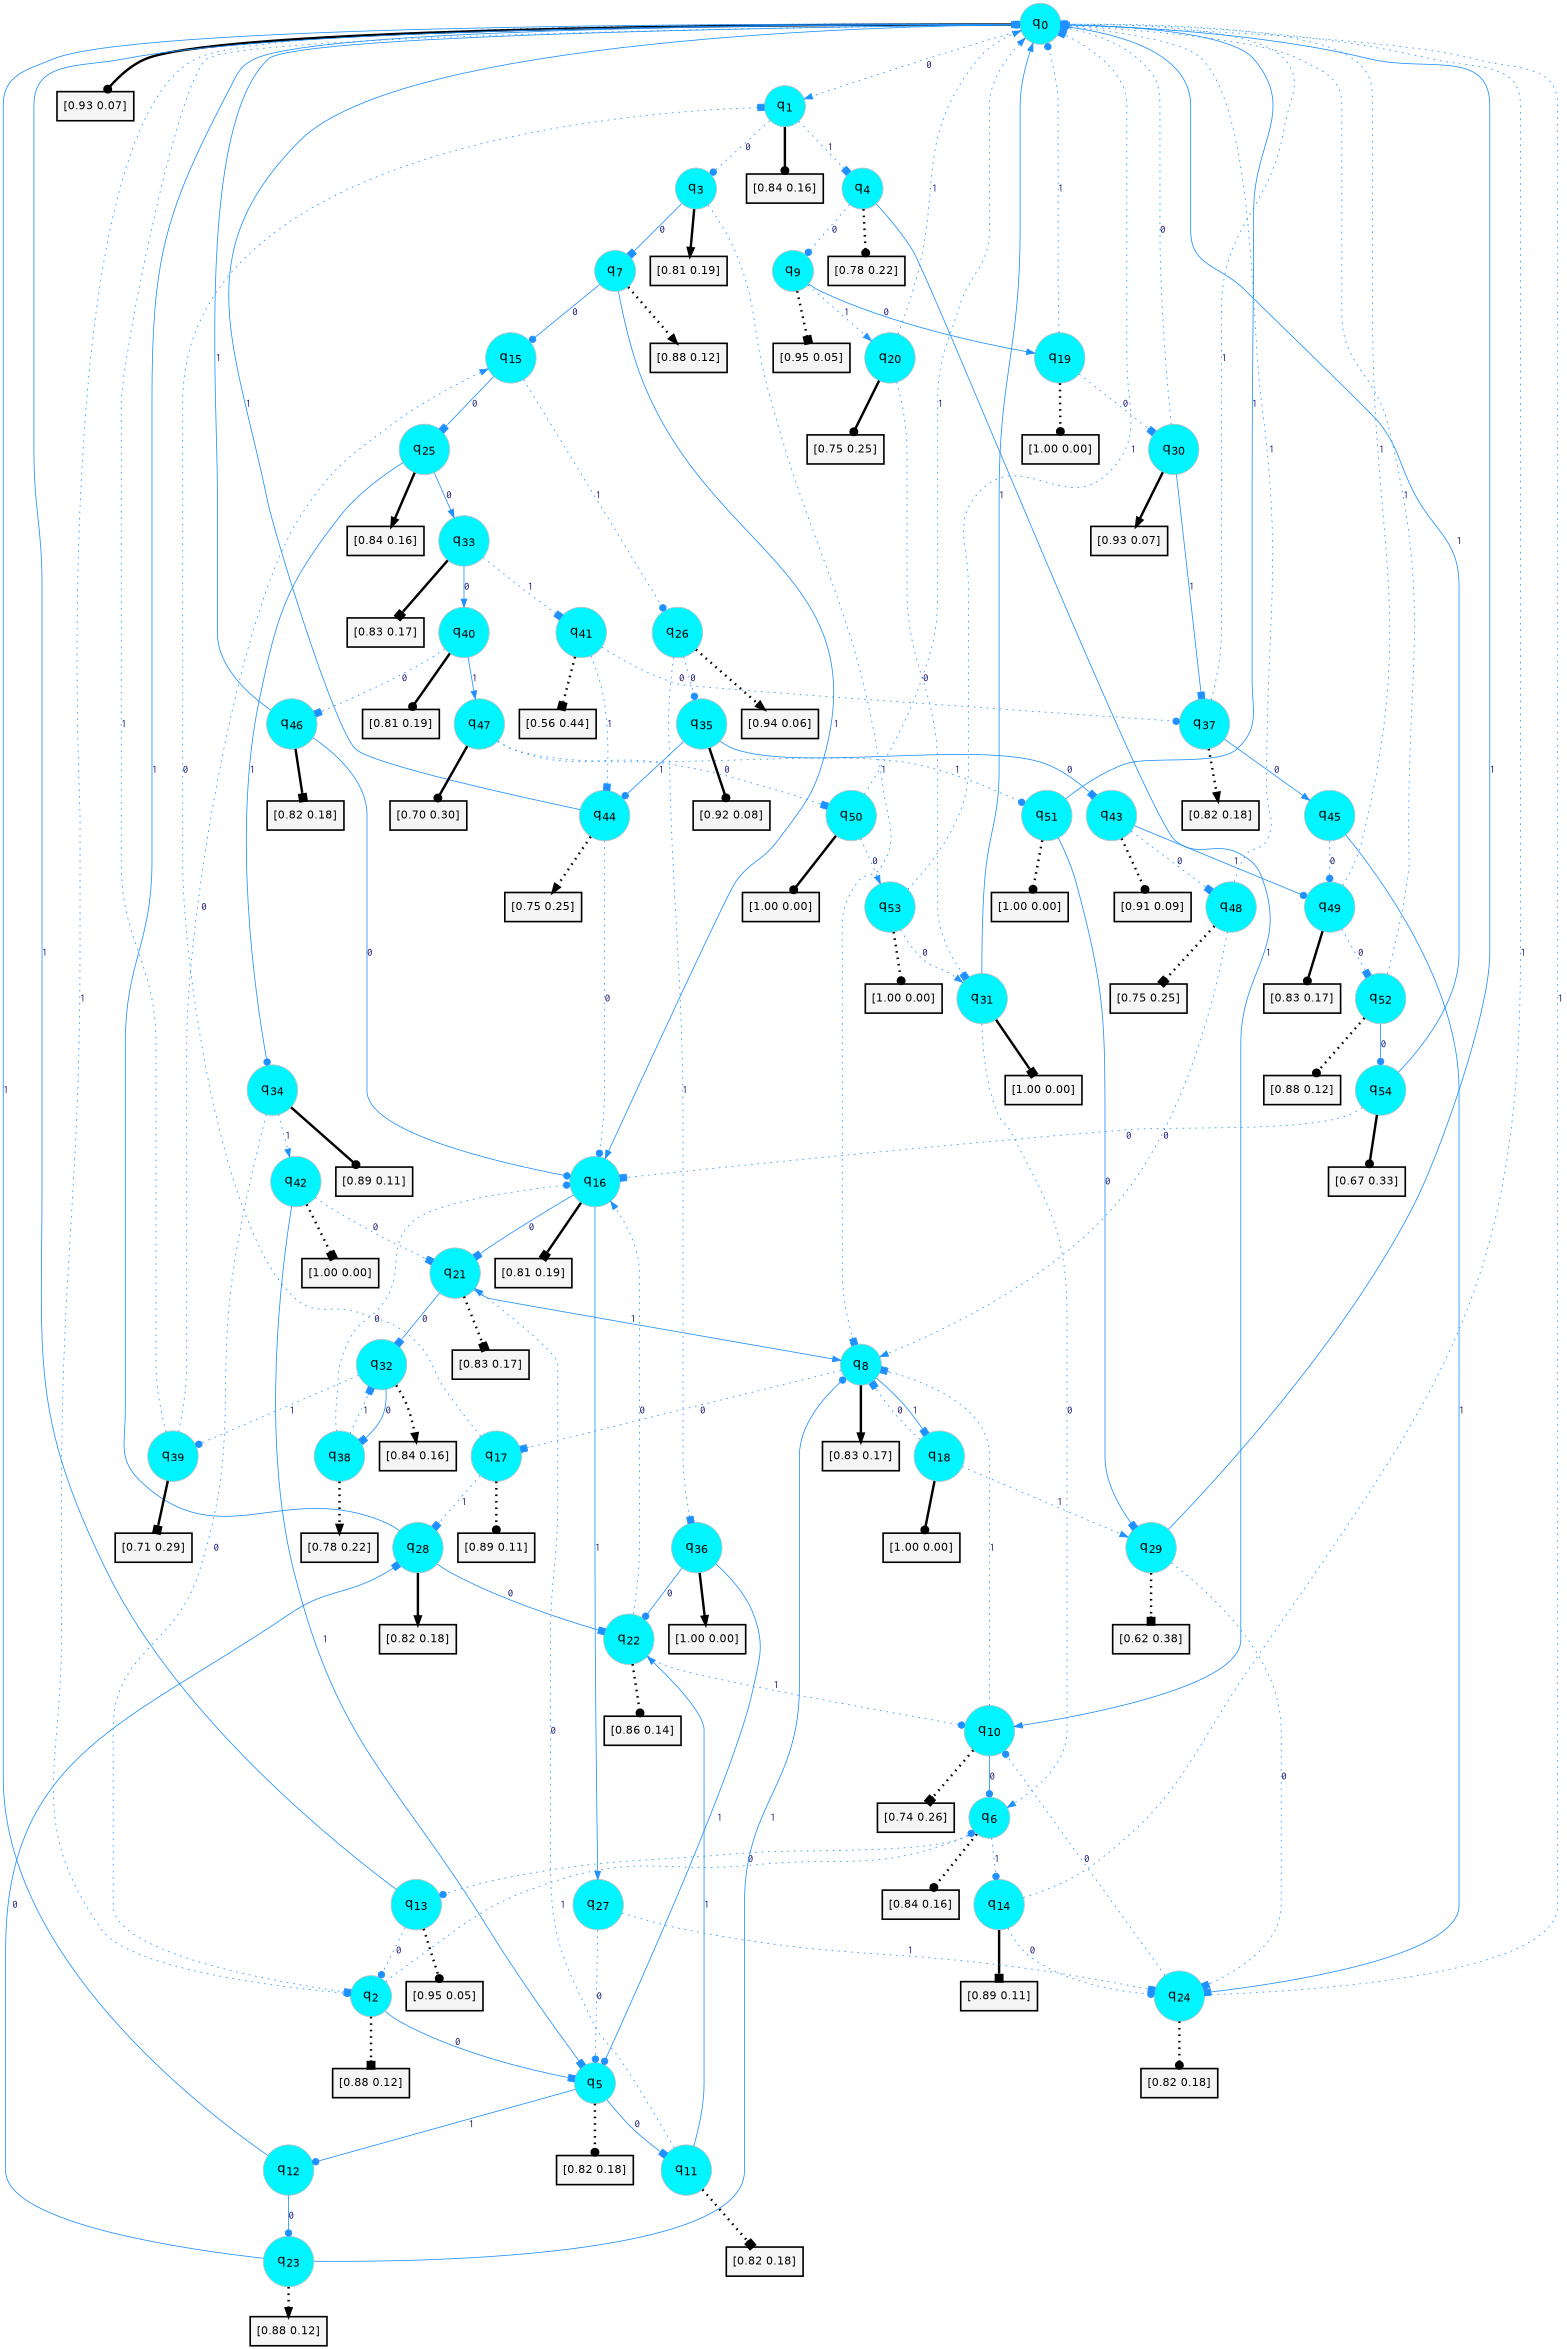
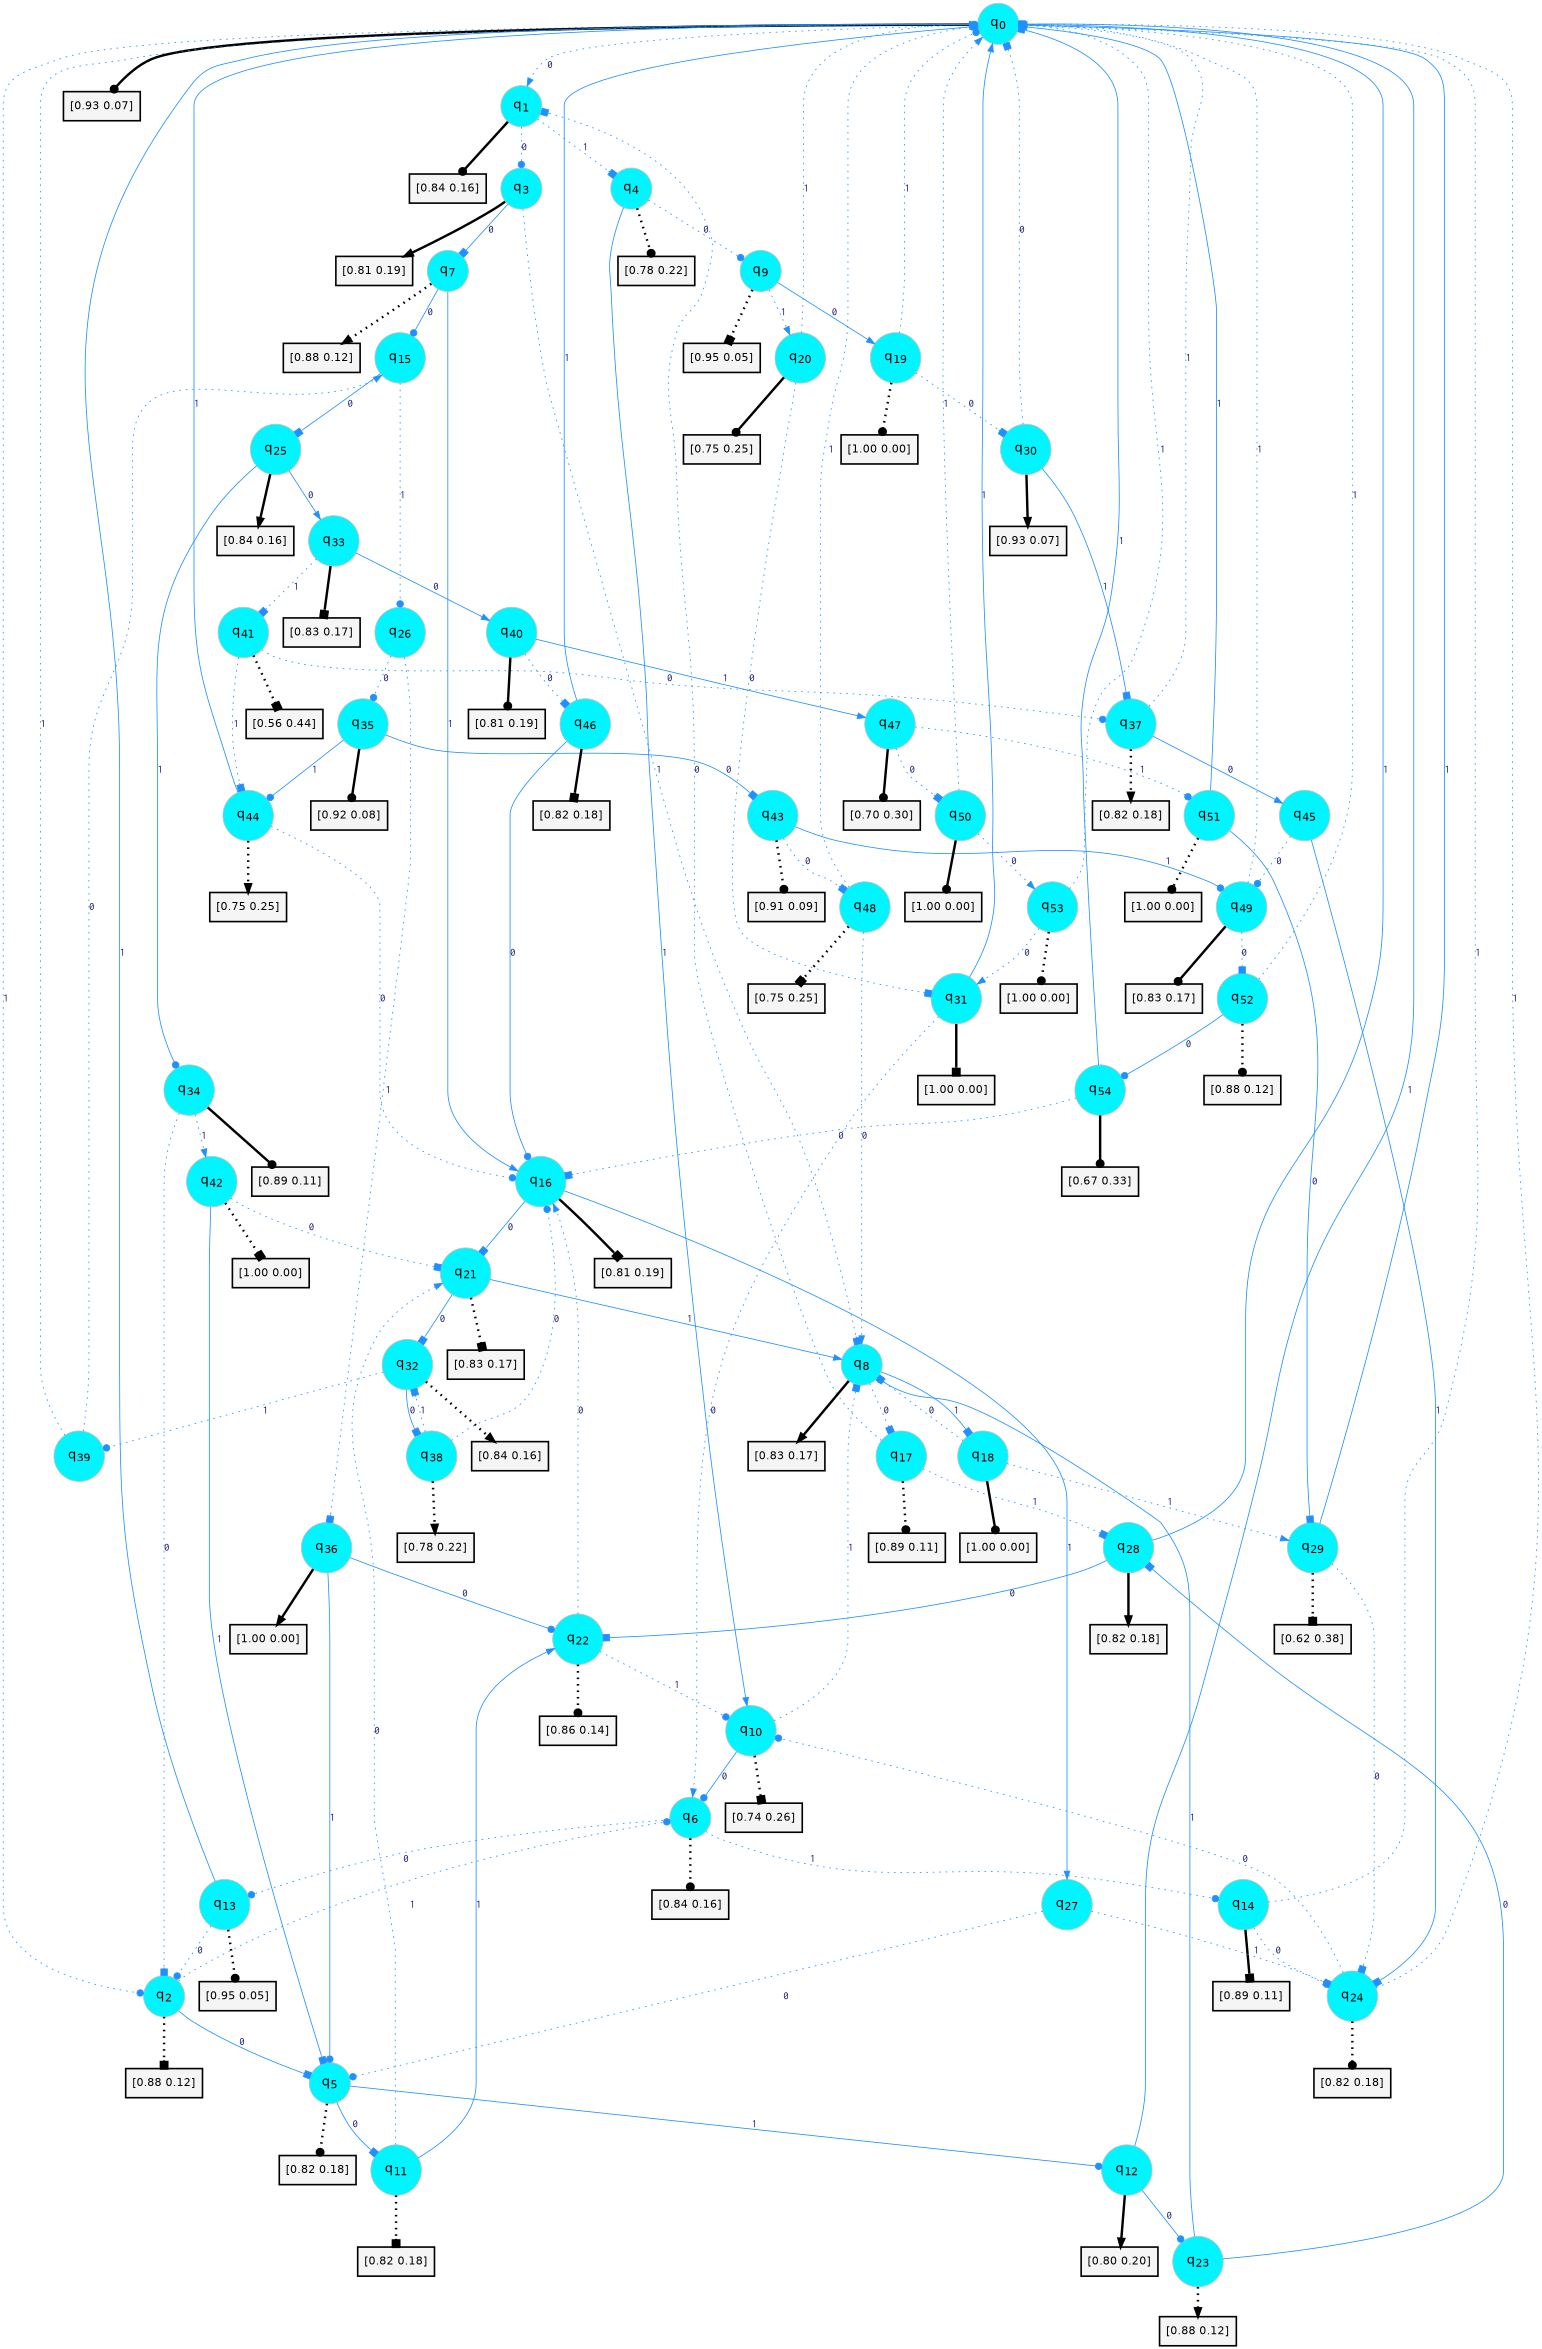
(780, 724) -> none
(154, 1548) -> none
none -> (1120, 2262)
